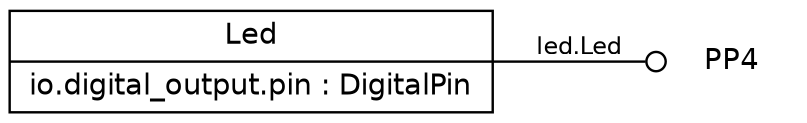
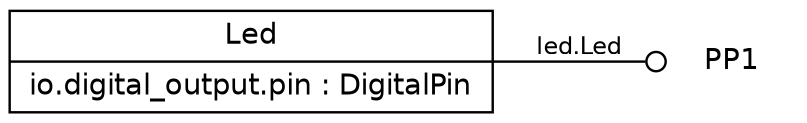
(732, 62) -> (732, 62)
